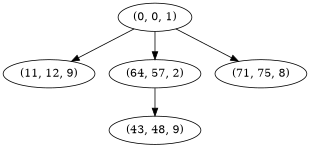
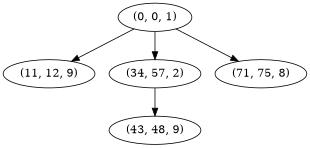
(155, 74) -> (155, 74)
